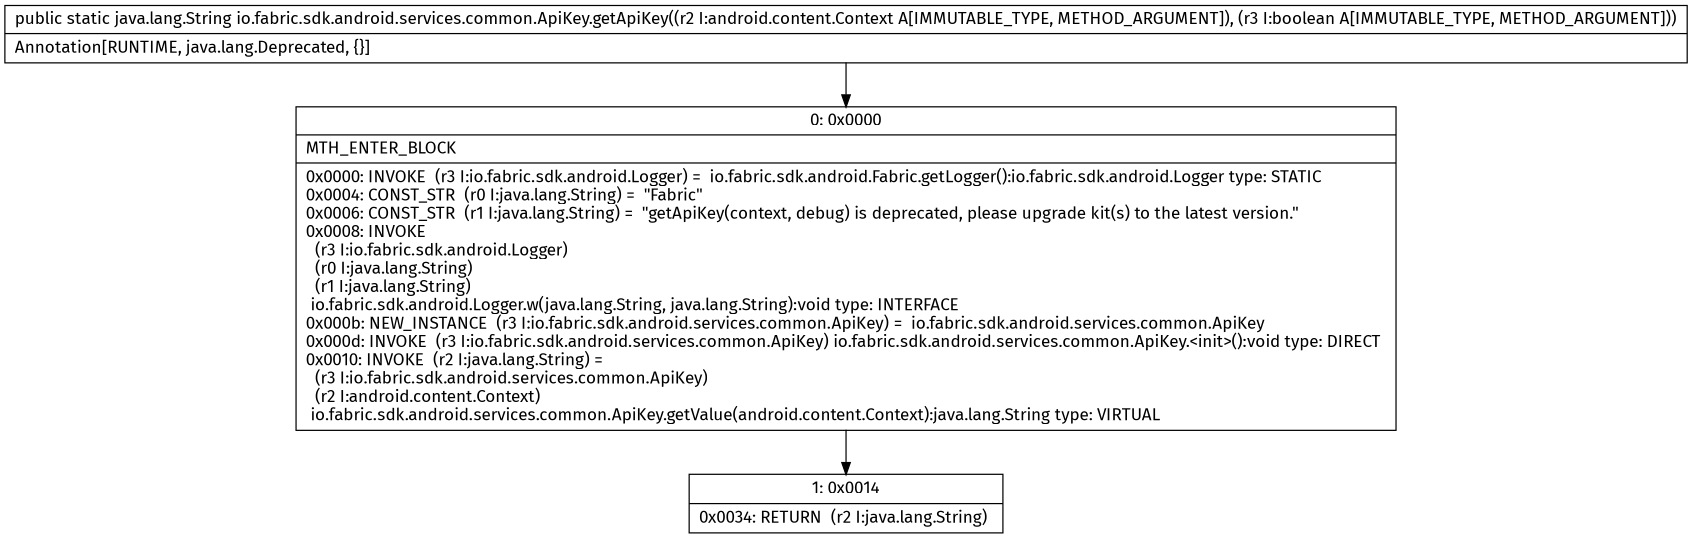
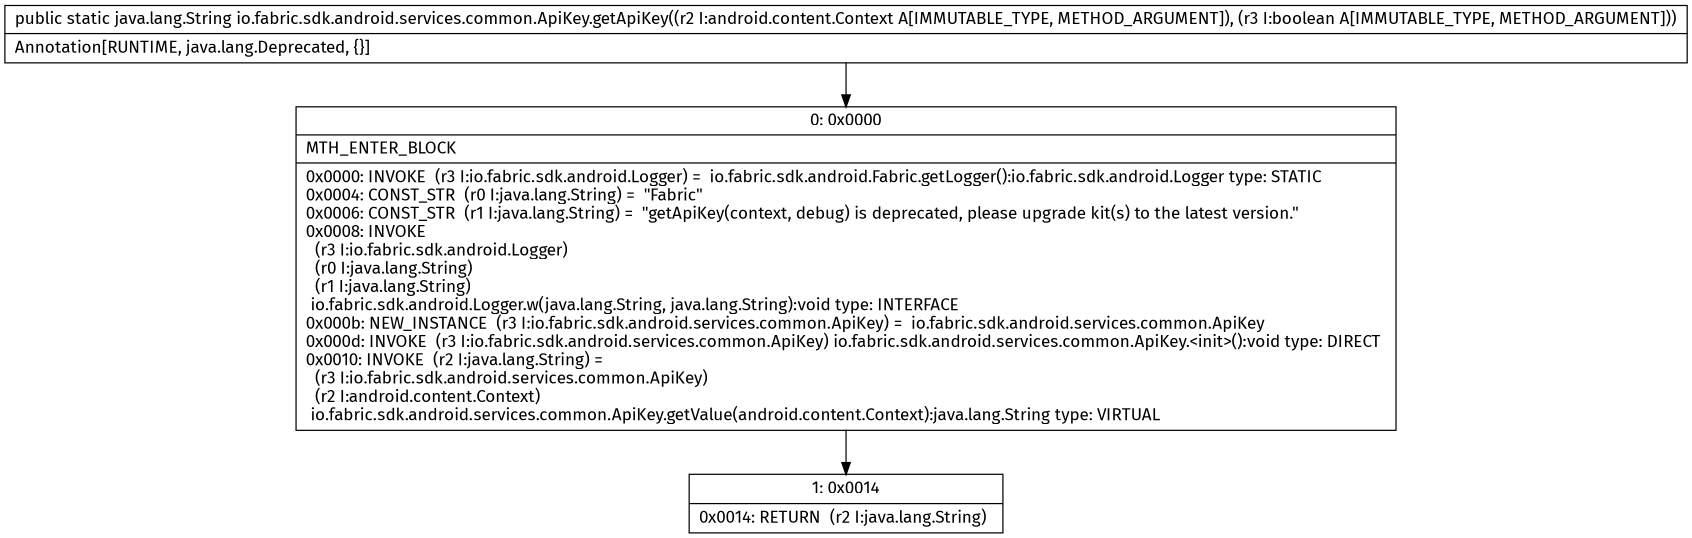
(846, 518) -> (845, 518)
